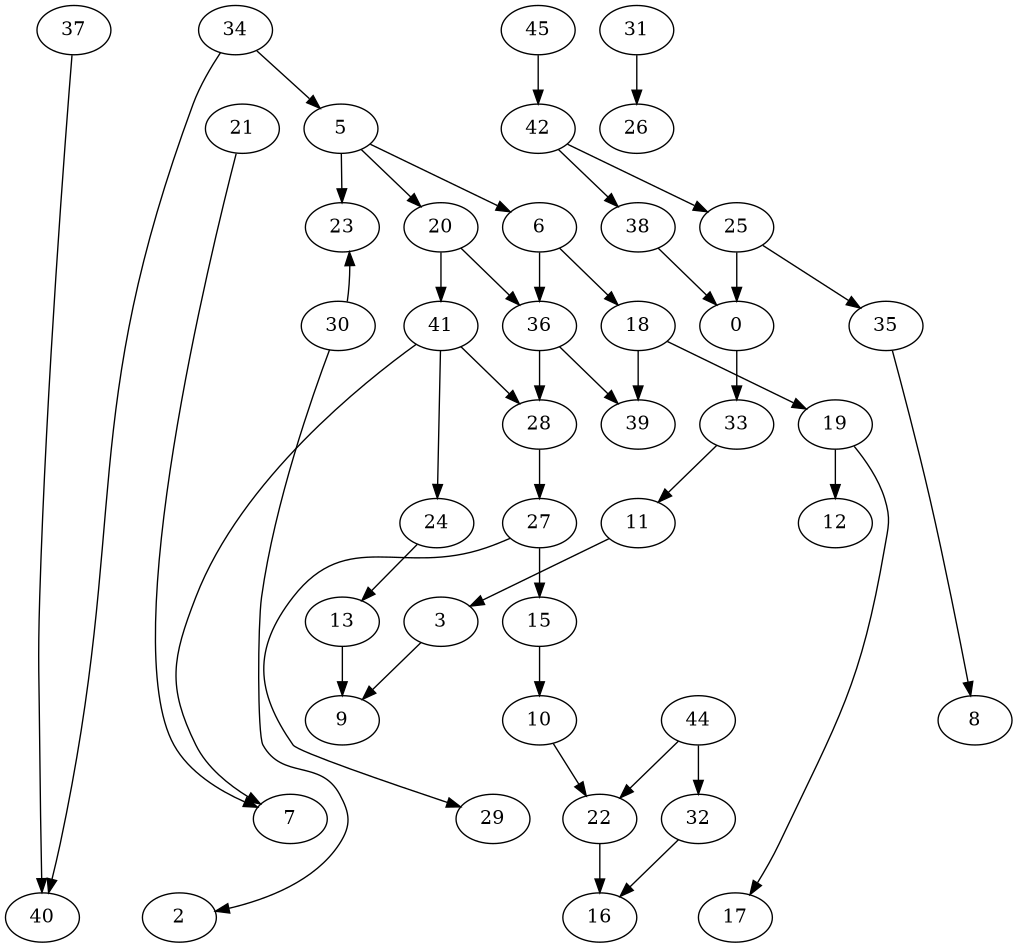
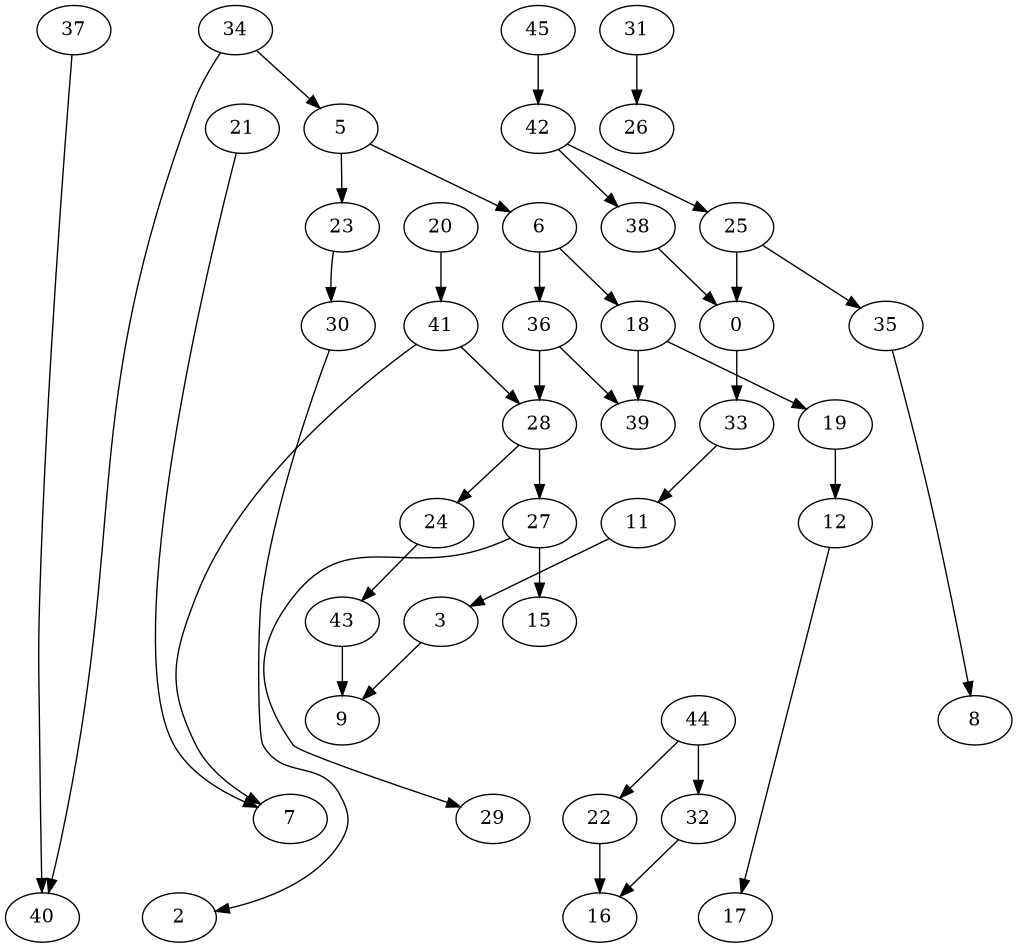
(386, 173) -> none
(485, 272) -> none
(349, 284) -> (331, 269)
(439, 418) -> (493, 469)
(342, 622) -> (342, 622)
(856, 669) -> (787, 714)
(540, 720) -> none
